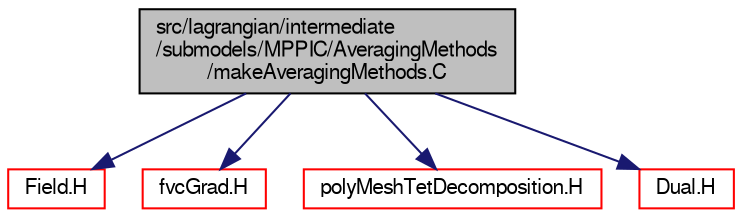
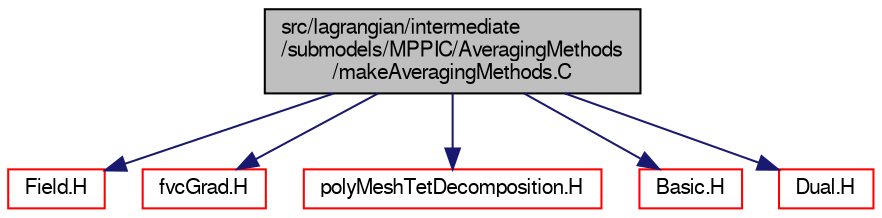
none -> (691, 189)
